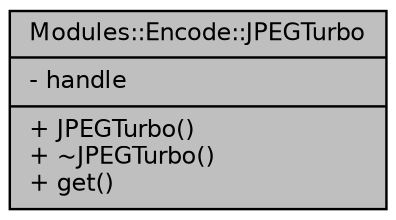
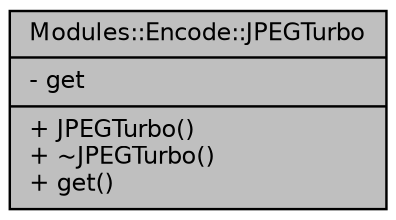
(78, 81) -> (57, 81)
